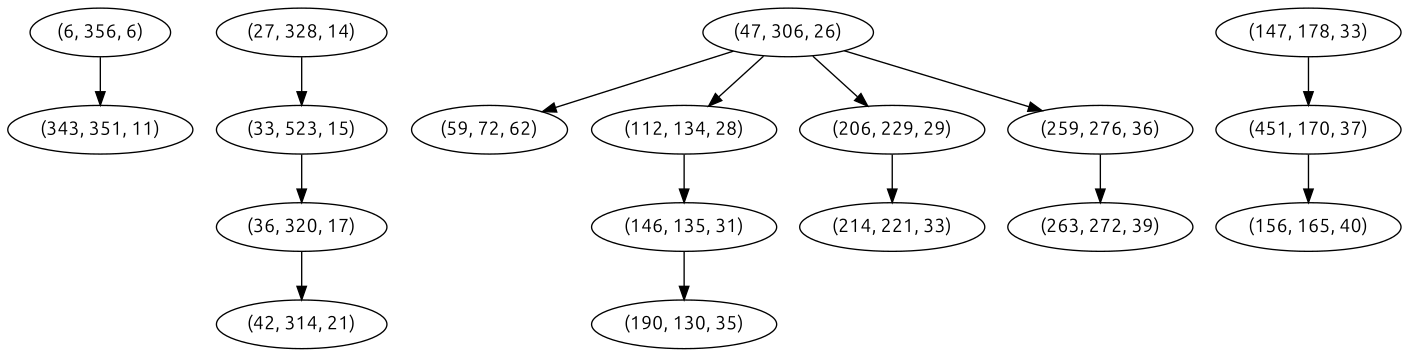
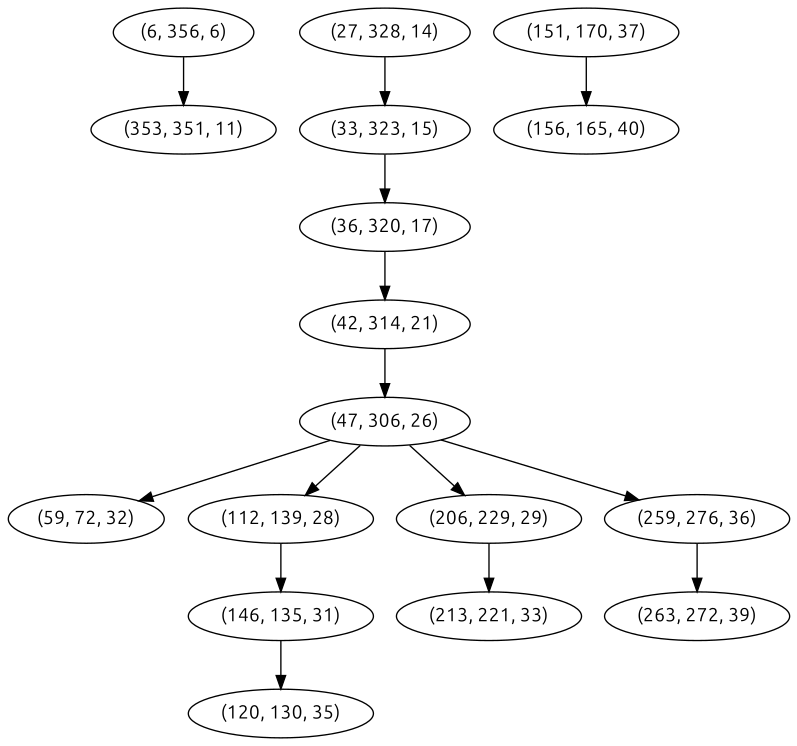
(1308, 32) -> none
(100, 130) -> (184, 130)
(302, 130) -> (385, 130)
(490, 130) -> (86, 519)
(684, 130) -> (281, 519)
(1308, 130) -> (586, 32)
(892, 227) -> (489, 616)
(684, 324) -> (281, 714)
none -> (385, 366)
